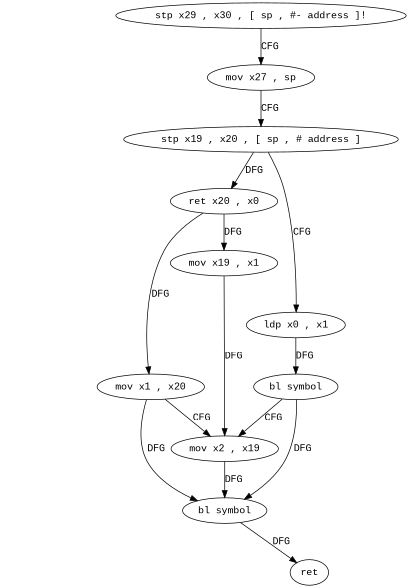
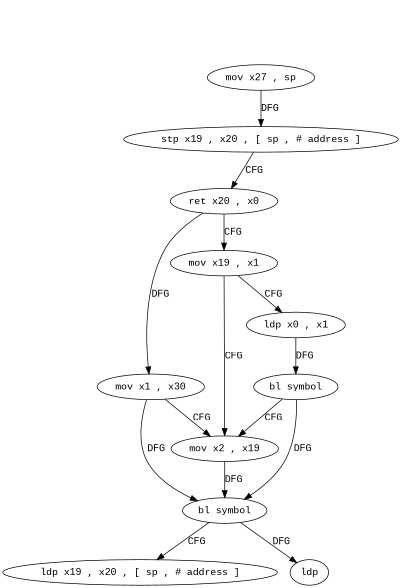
(261, 16) -> none
(270, 108) -> (270, 108)
(254, 170) -> (254, 170)
(291, 227) -> (257, 292)
(233, 232) -> (233, 232)
(234, 356) -> (234, 356)
(151, 387) -> (151, 387)
none -> (140, 572)
(309, 572) -> (309, 572)
